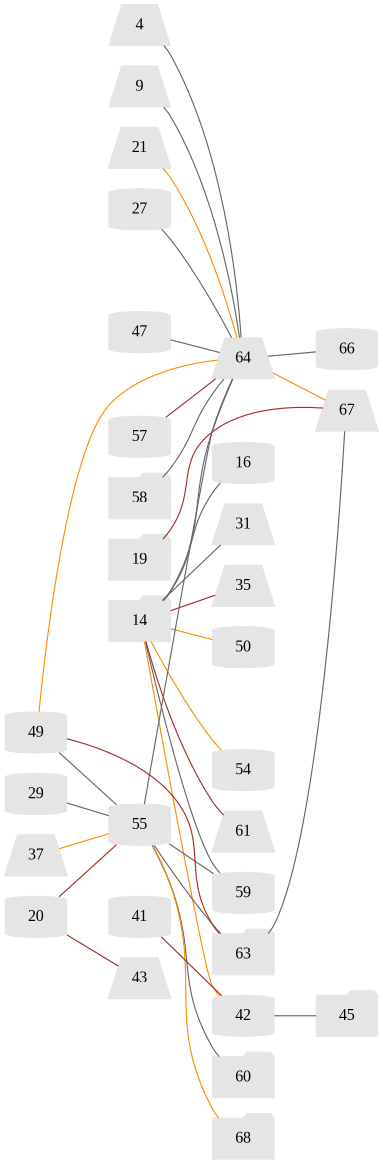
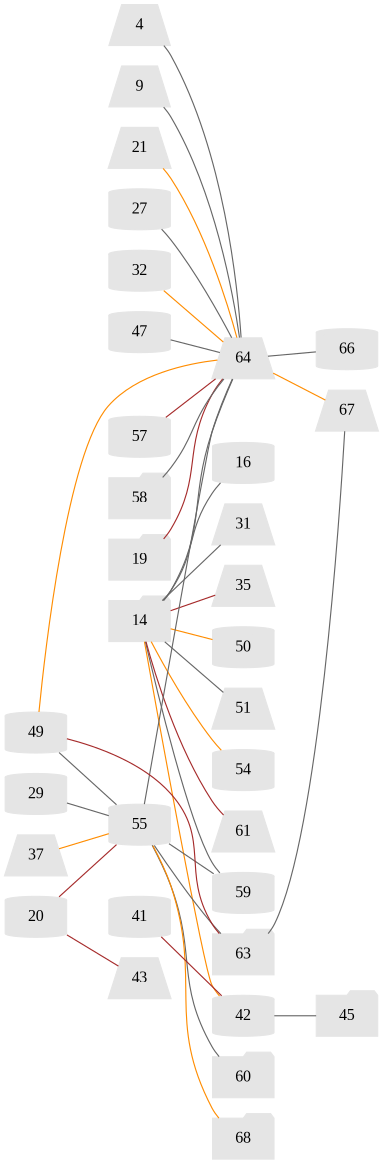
none -> (140, 271)
(202, 442) -> (193, 459)
none -> (243, 709)
